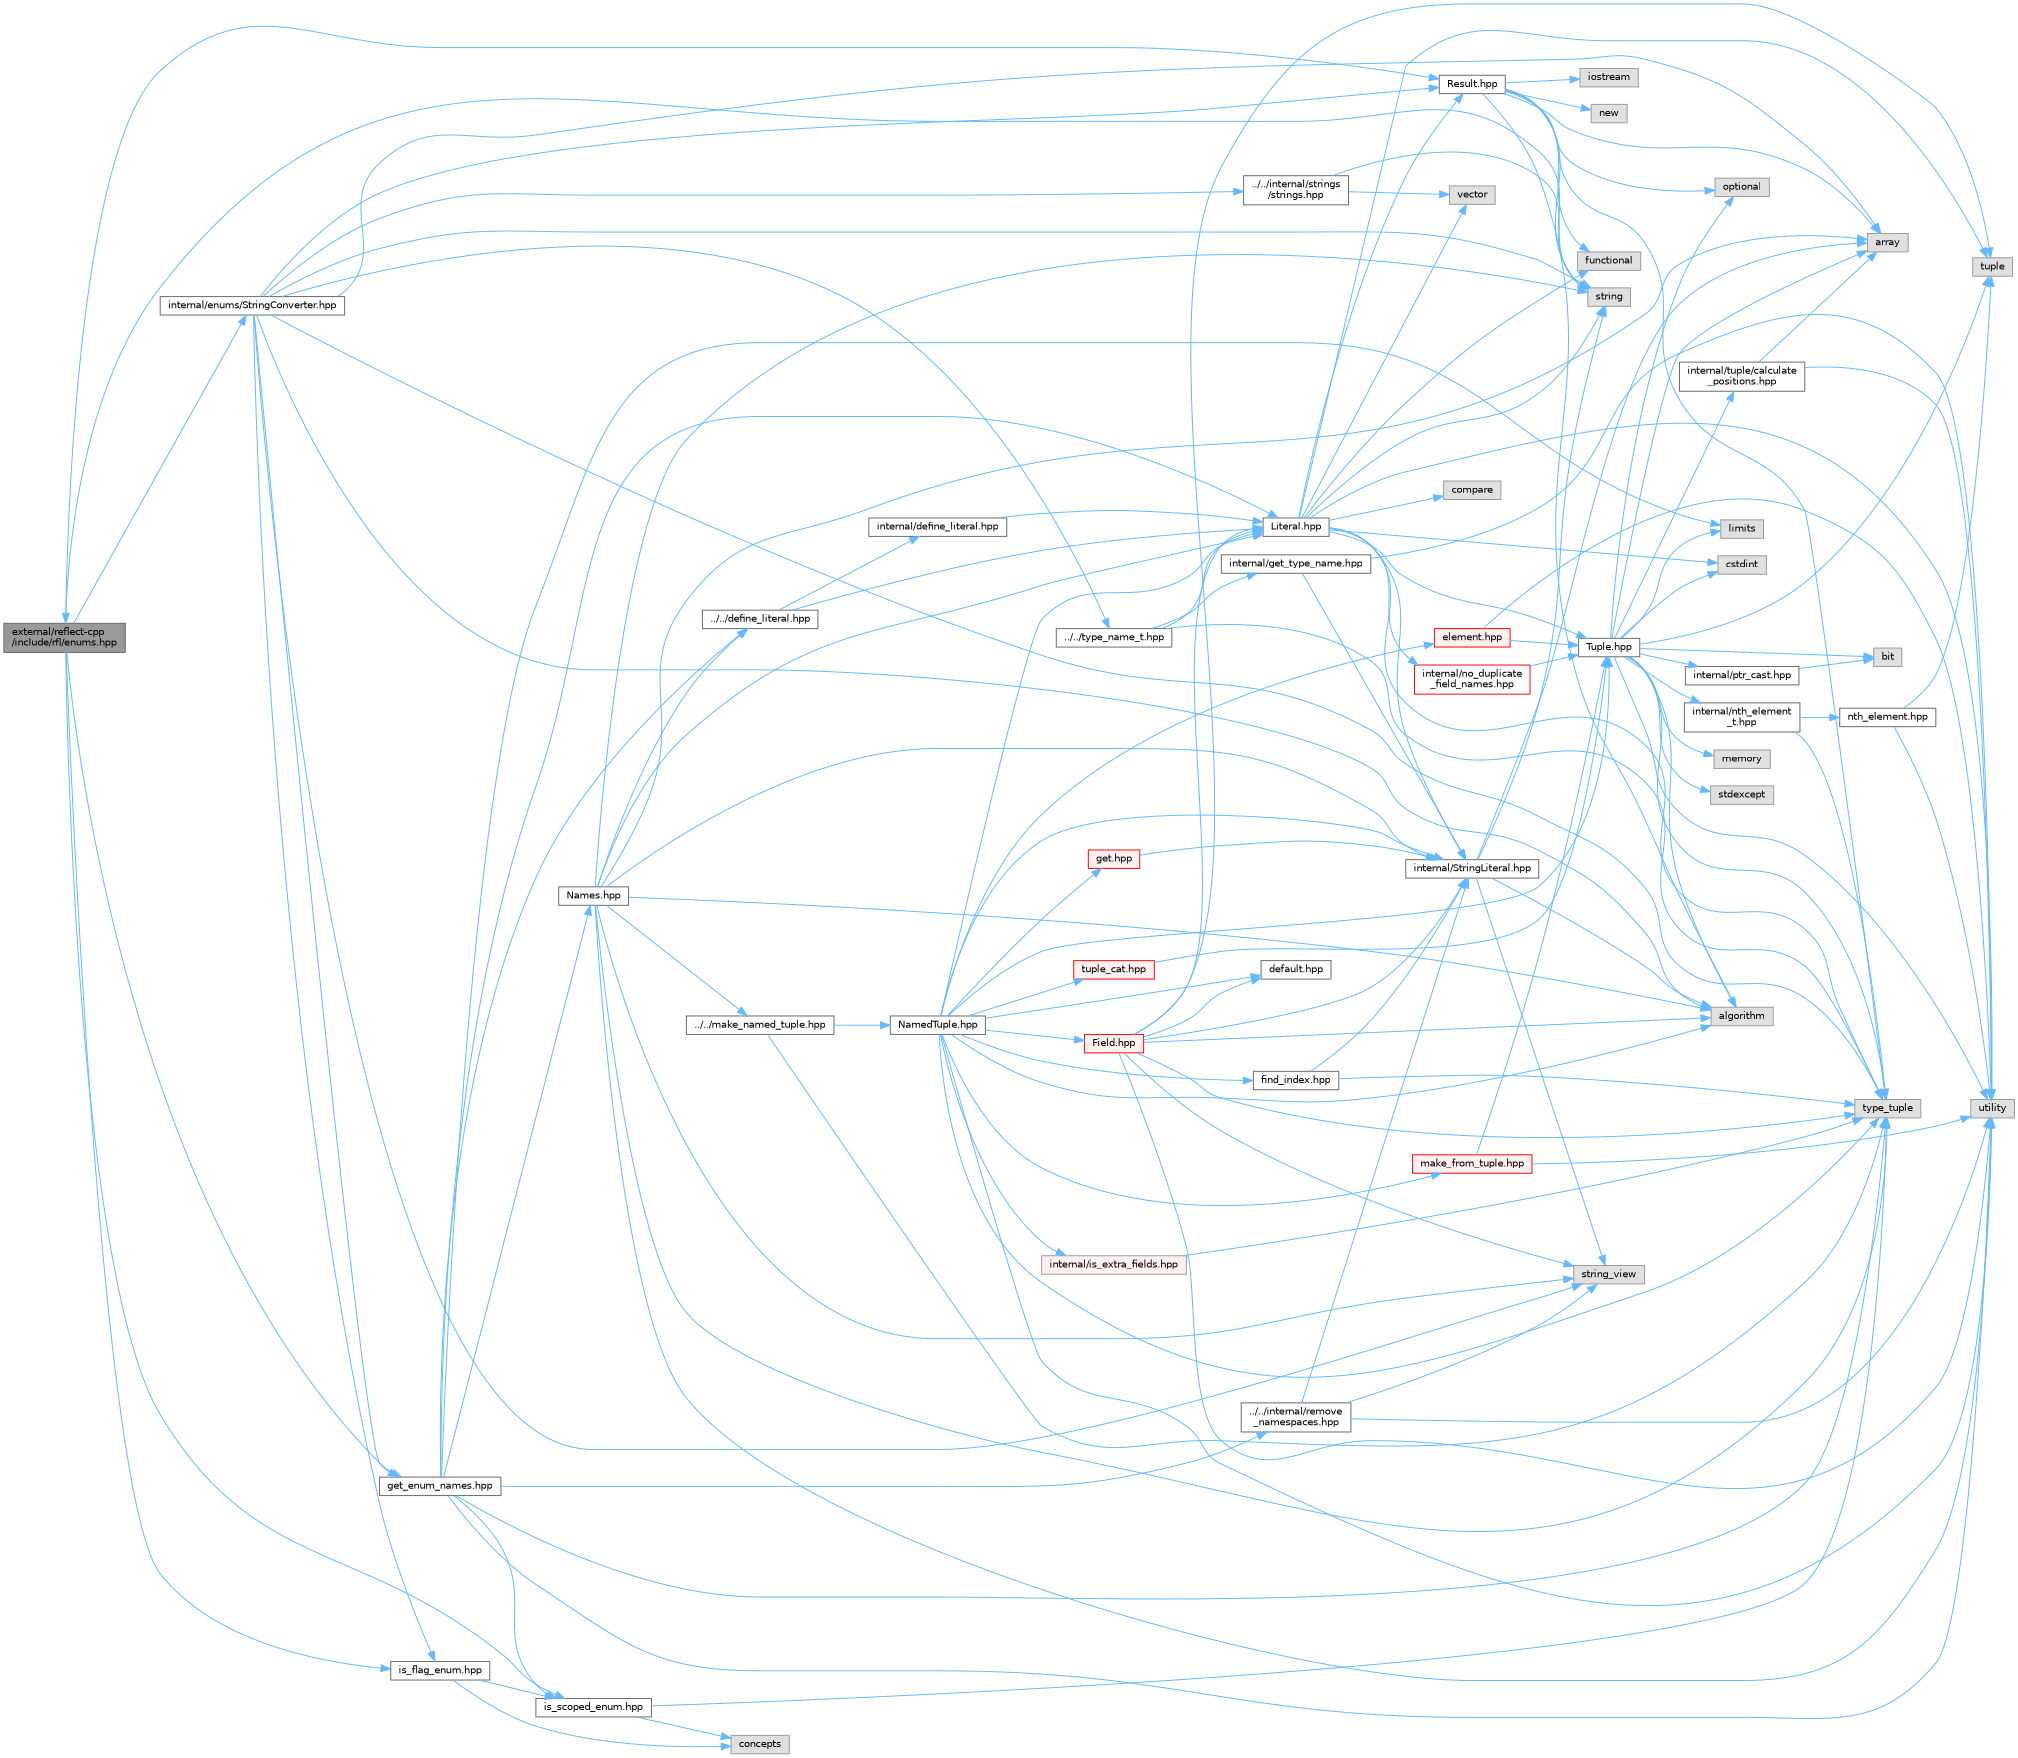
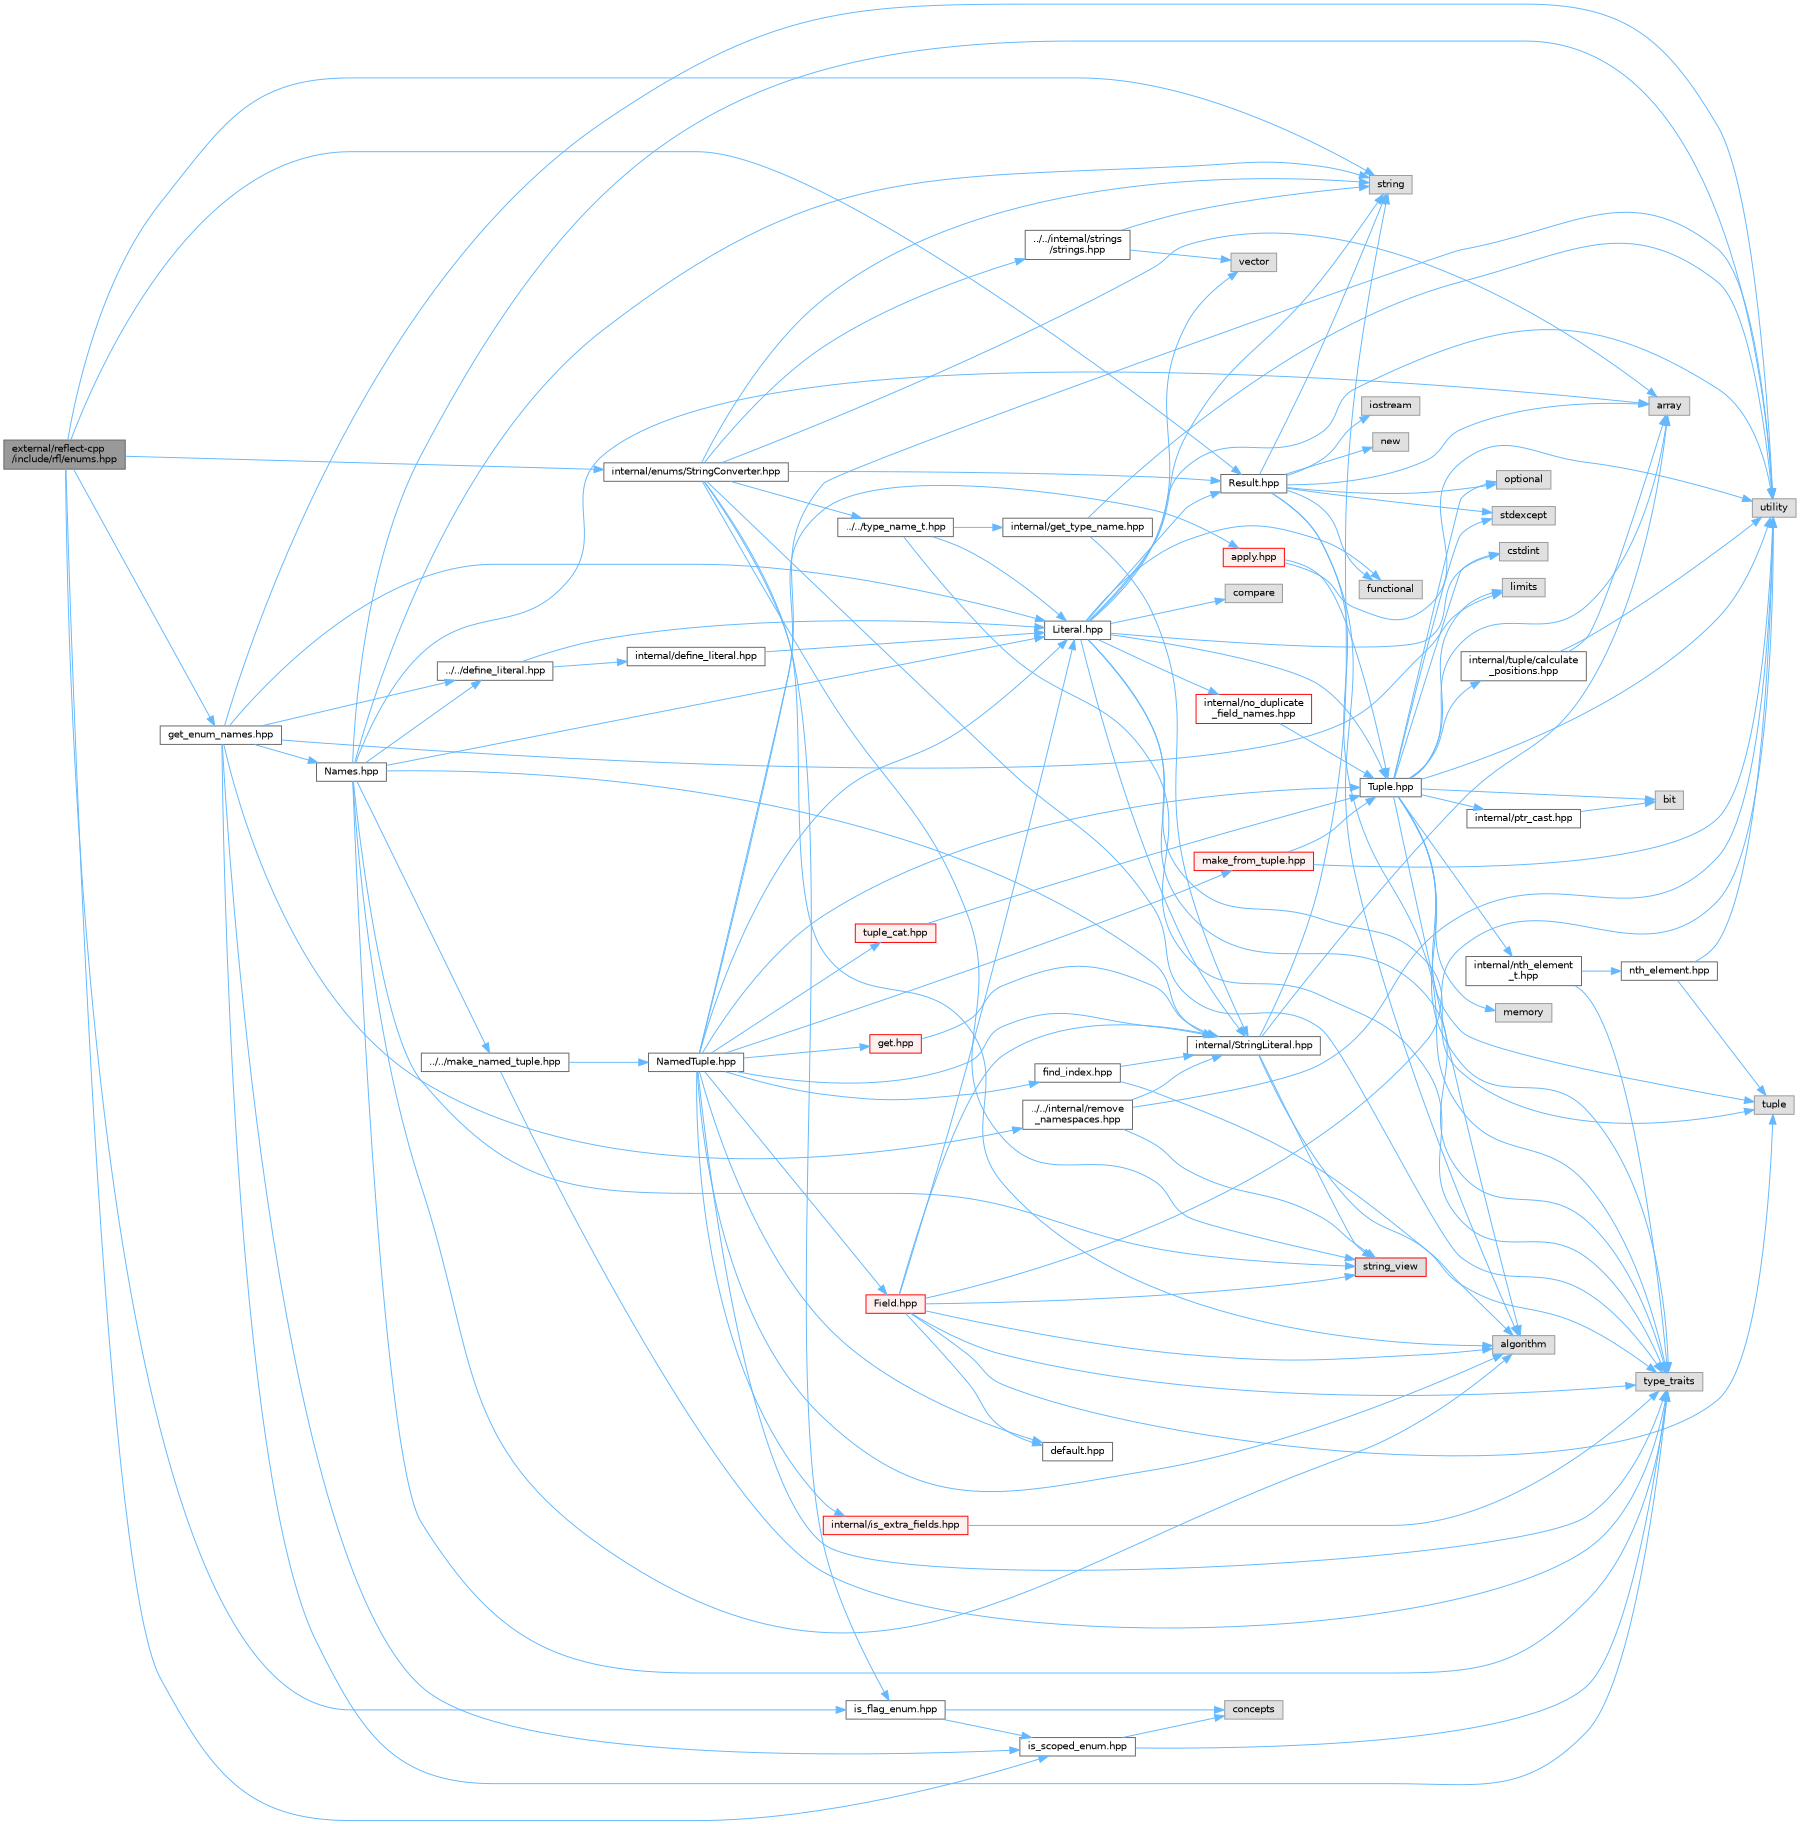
(778, 114) -> (619, 78)
none -> (1384, 501)
(1472, 638) -> (1254, 558)
(311, 897) -> none
(1888, 1109) -> (1669, 1382)
(1114, 1265) -> (896, 1525)
(1609, 1275) -> (1391, 1267)
